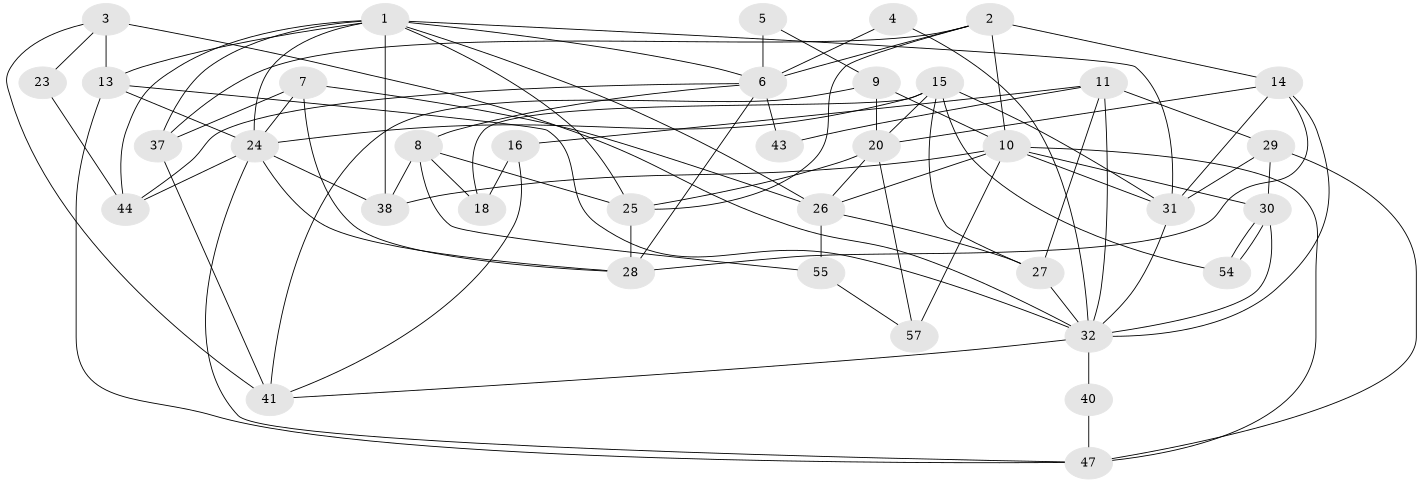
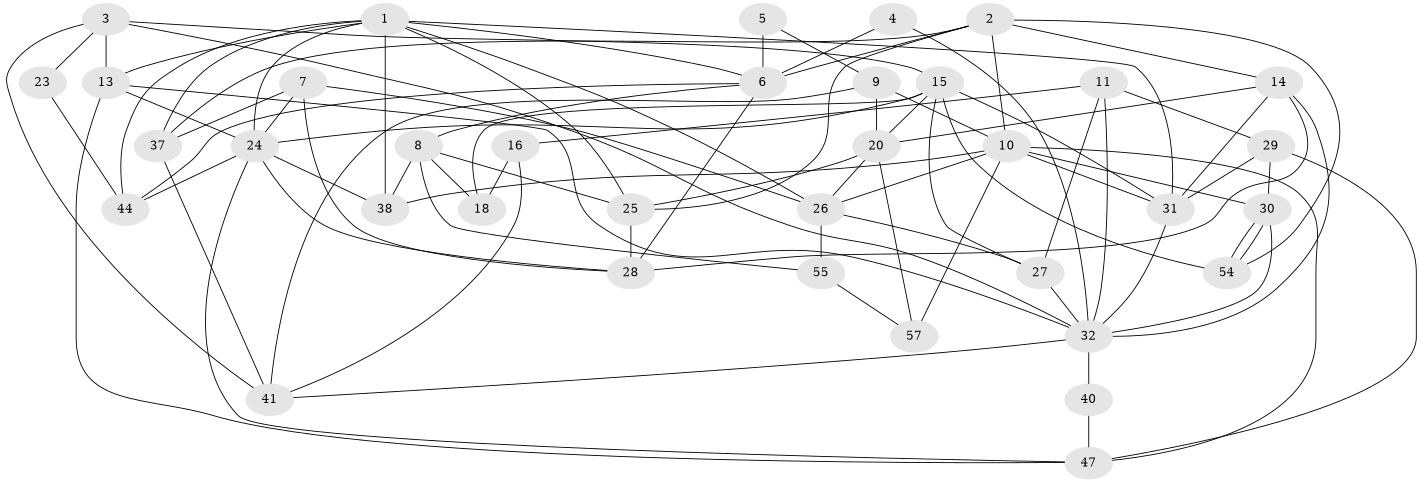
none -> (408, 37)
none -> (1284, 51)
(780, 146) -> none
